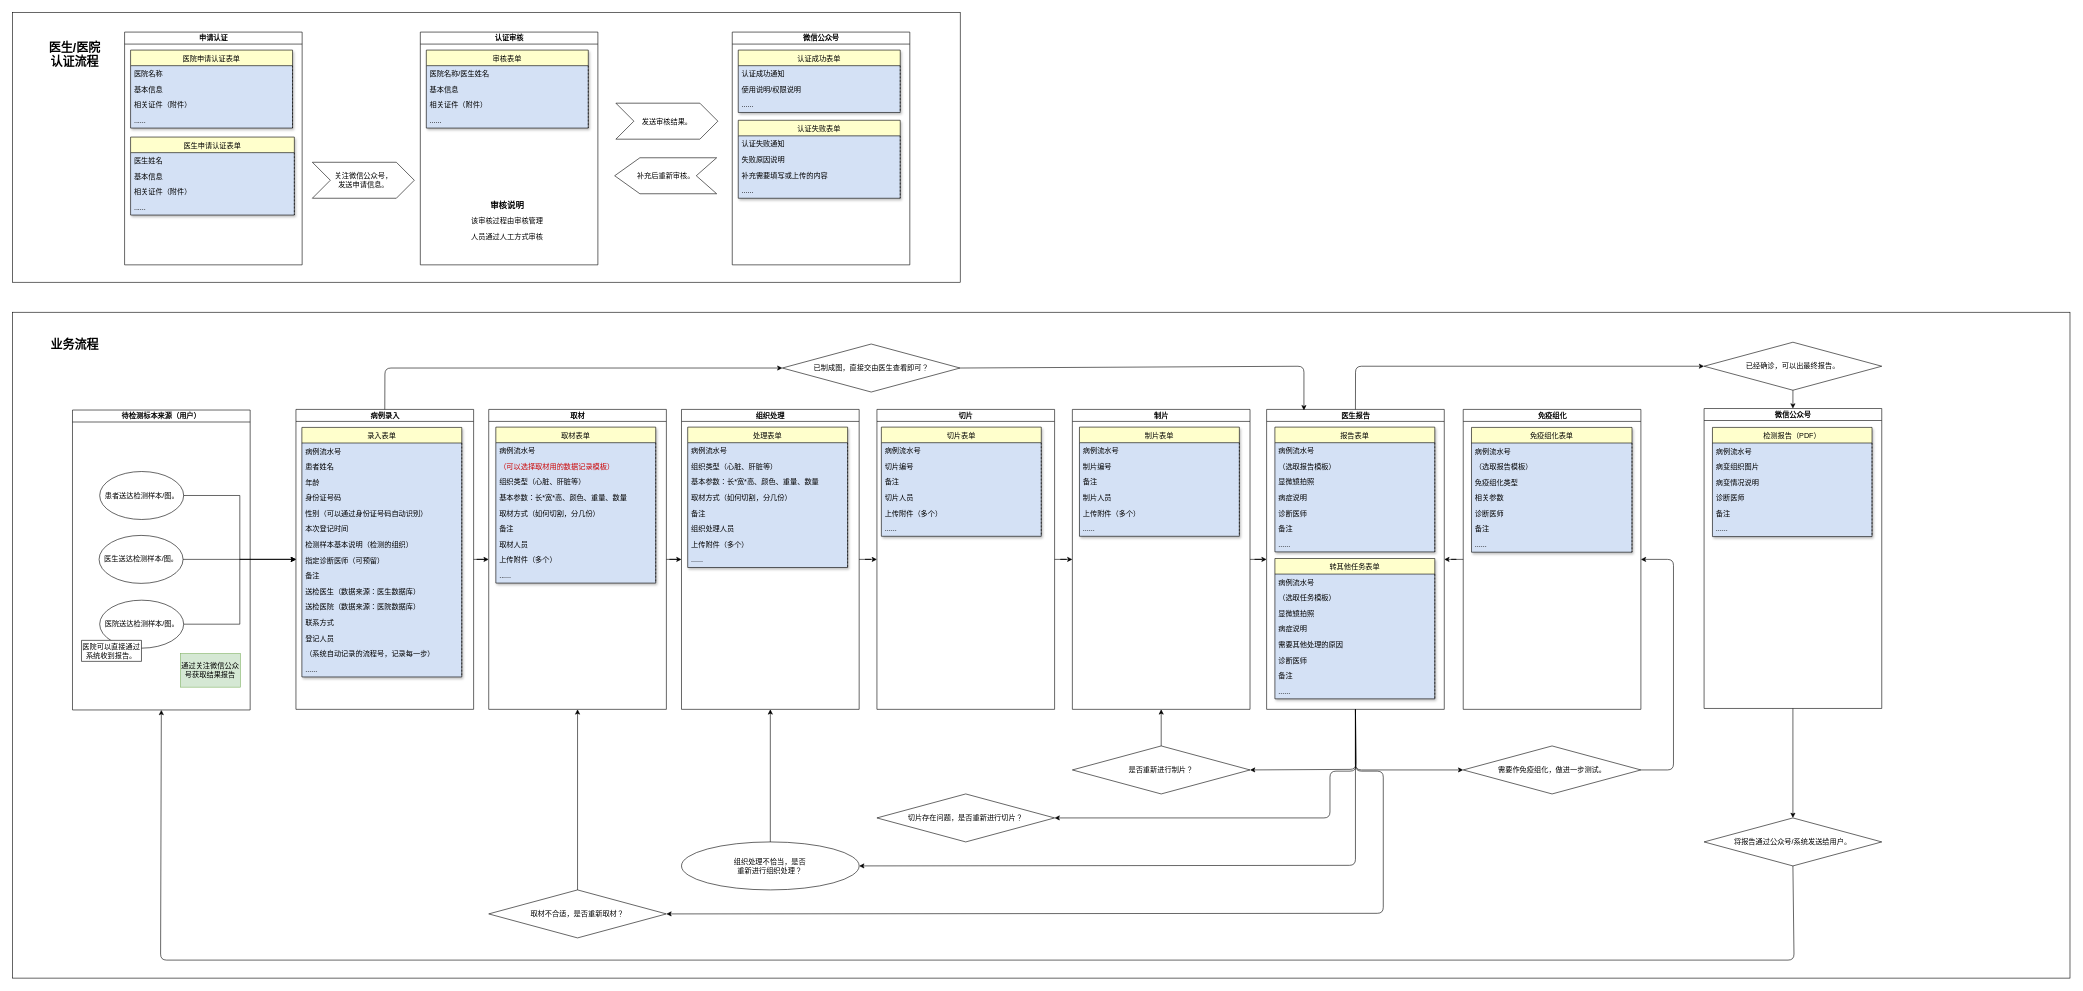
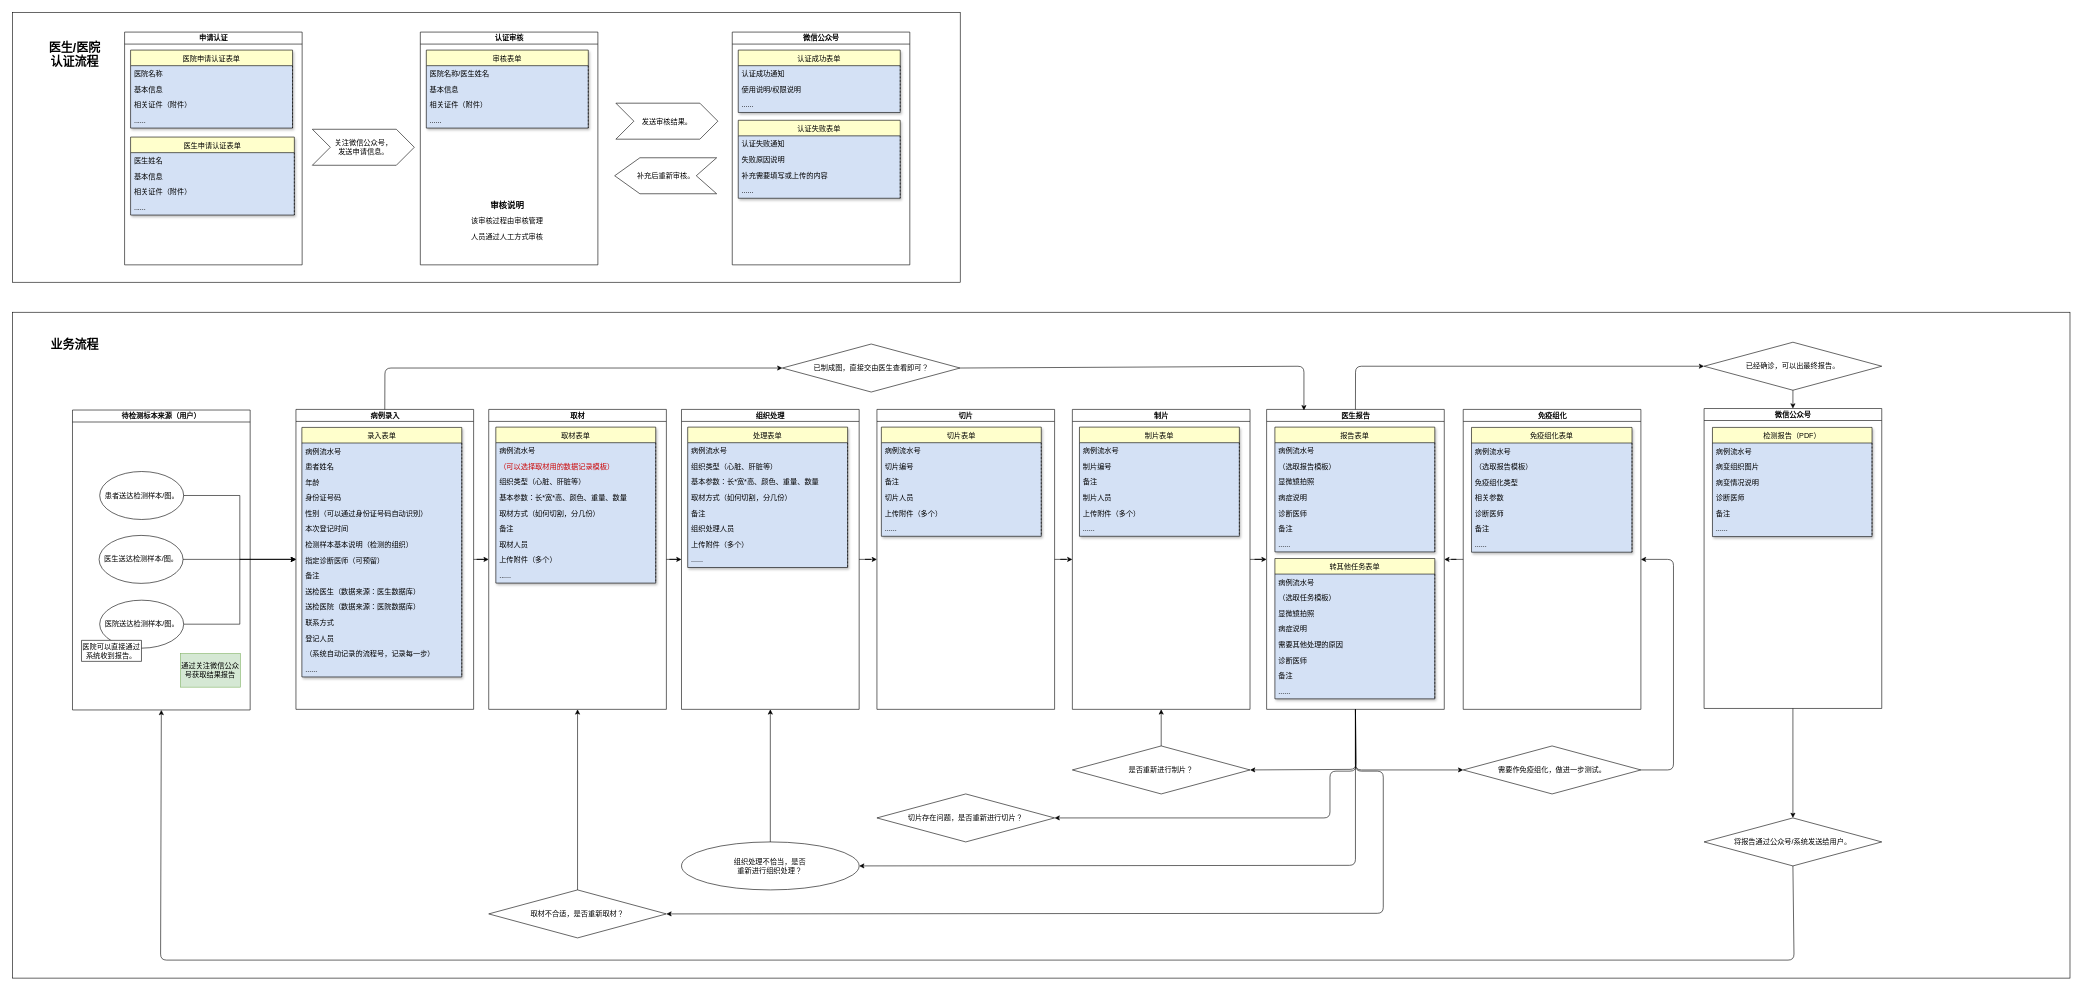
(363, 180) -> (363, 147)
